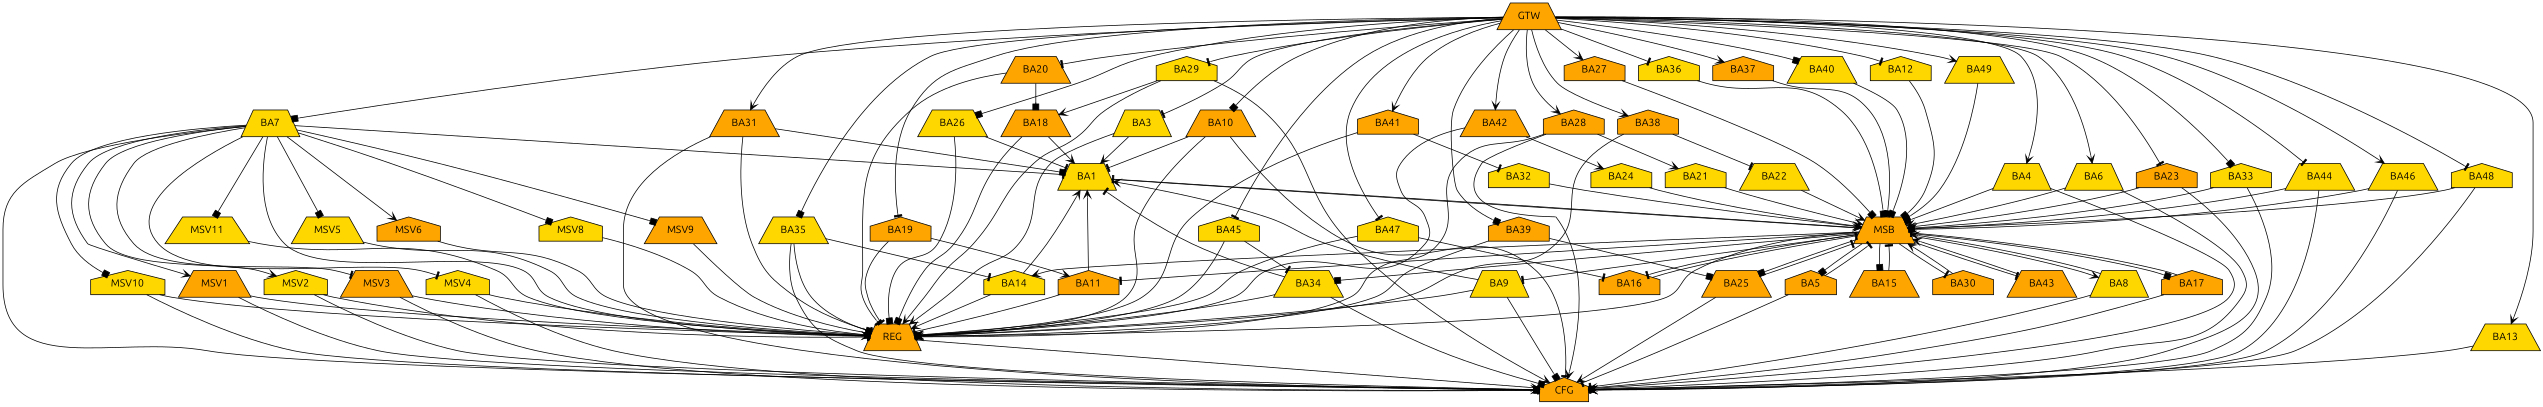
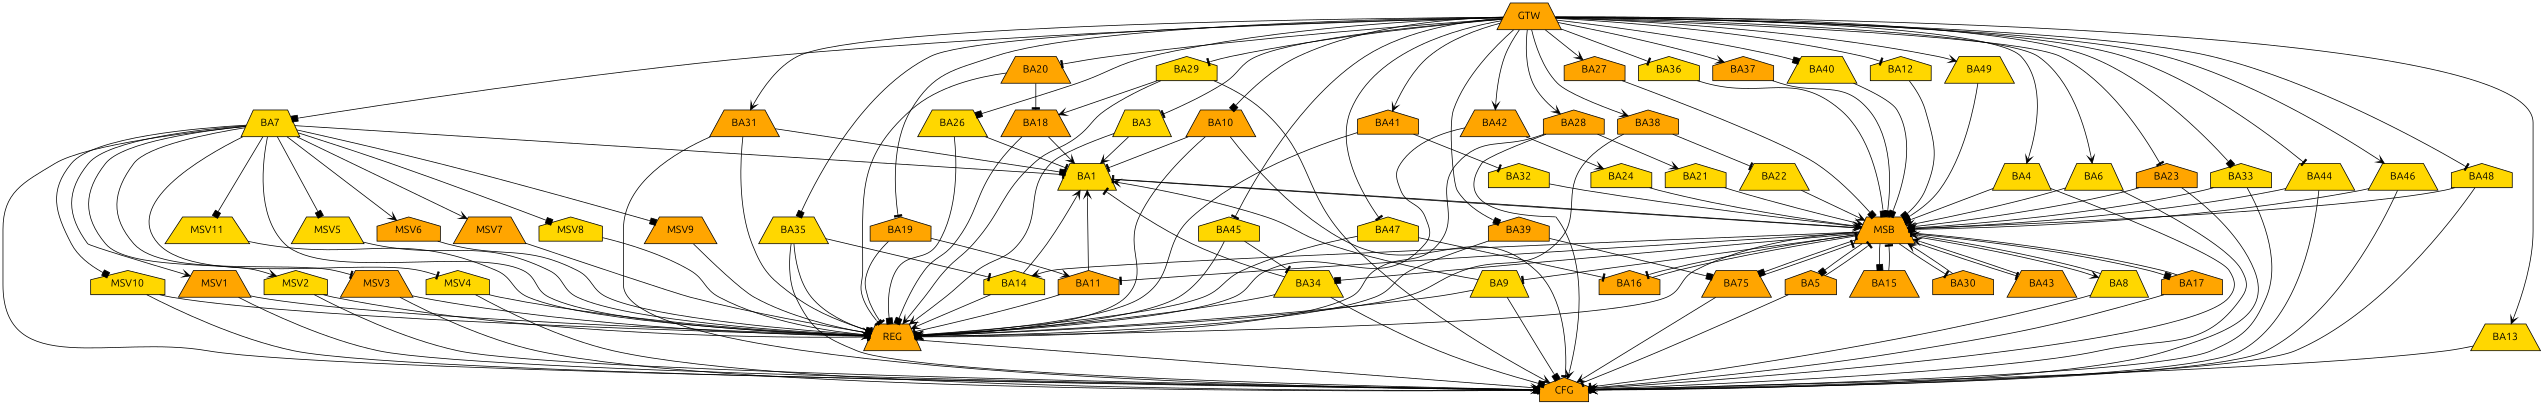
(1036, 92) -> (1036, 92)
none -> (490, 230)
(1737, 284) -> (1737, 284)
